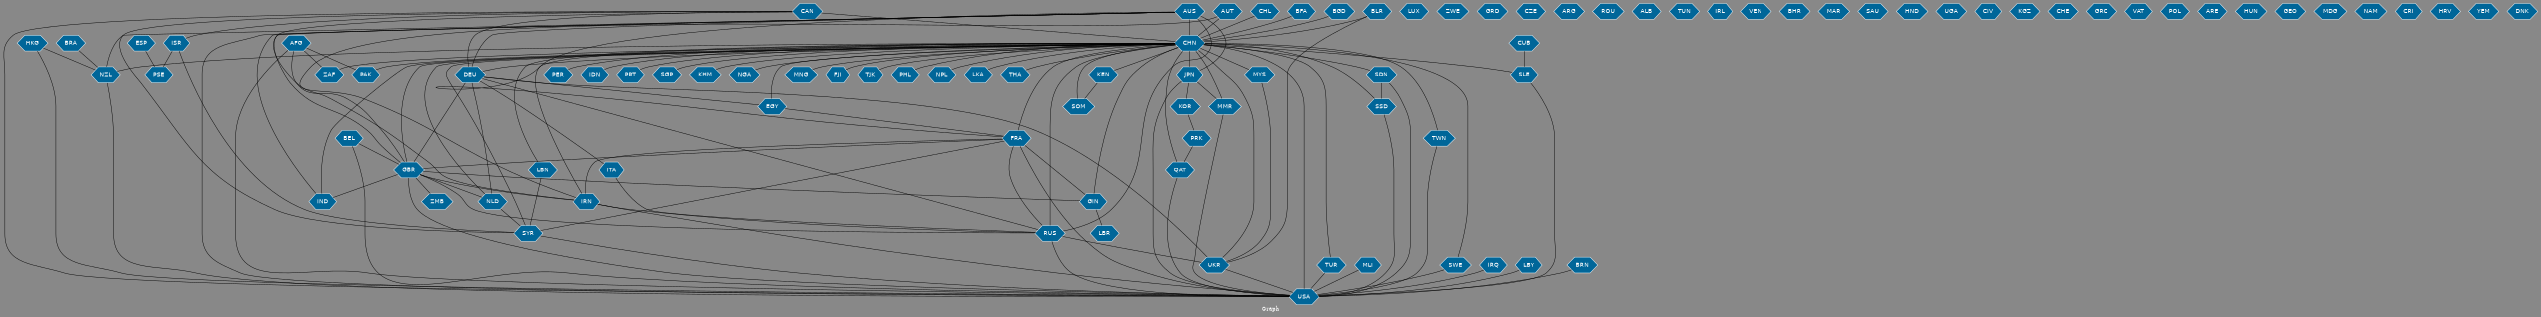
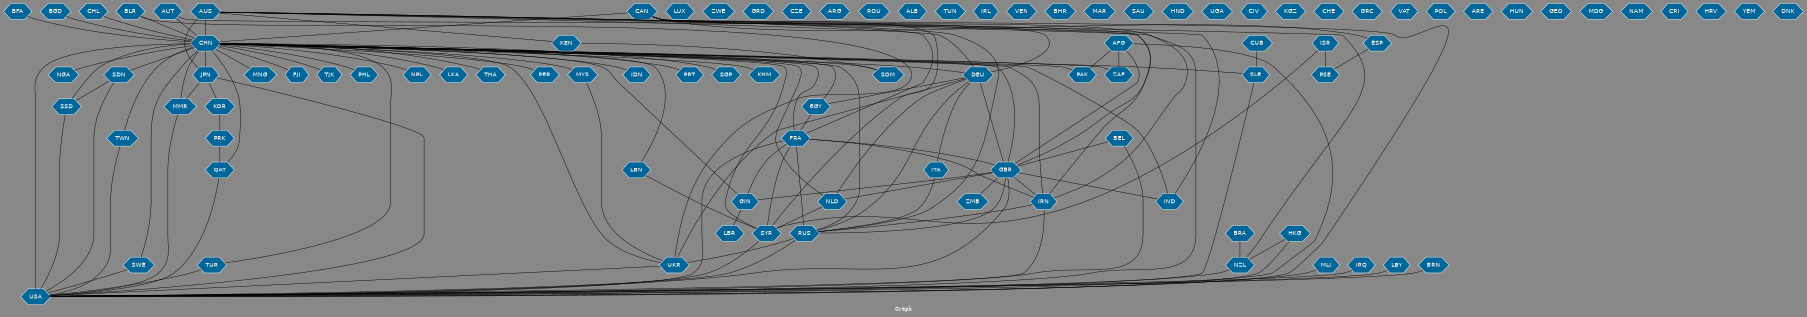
(397, 18) -> (1010, 28)
(645, 47) -> none
(1146, 59) -> (428, 31)
